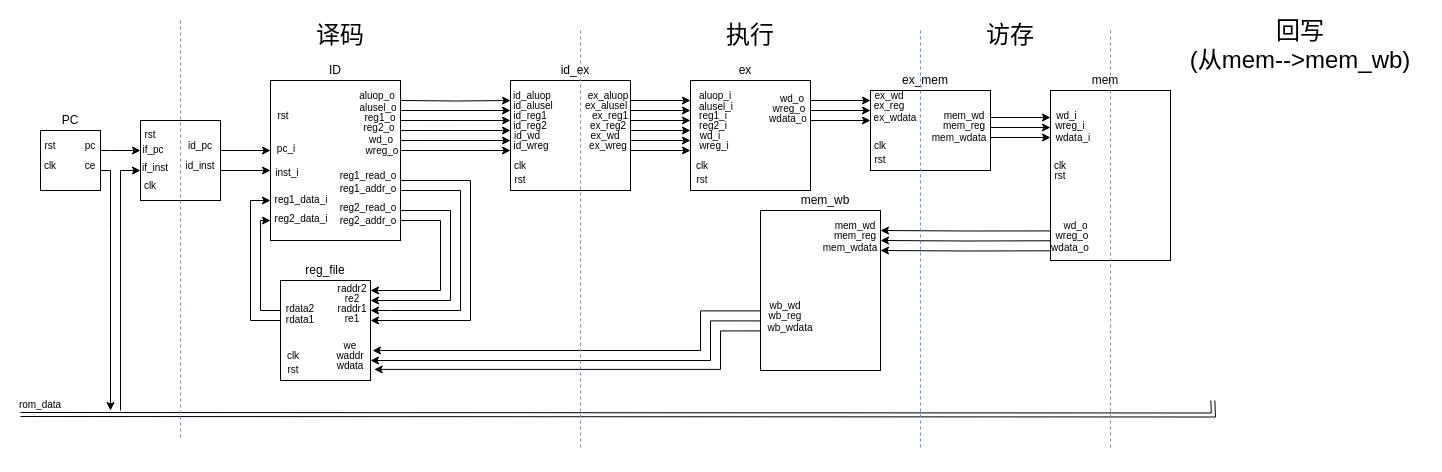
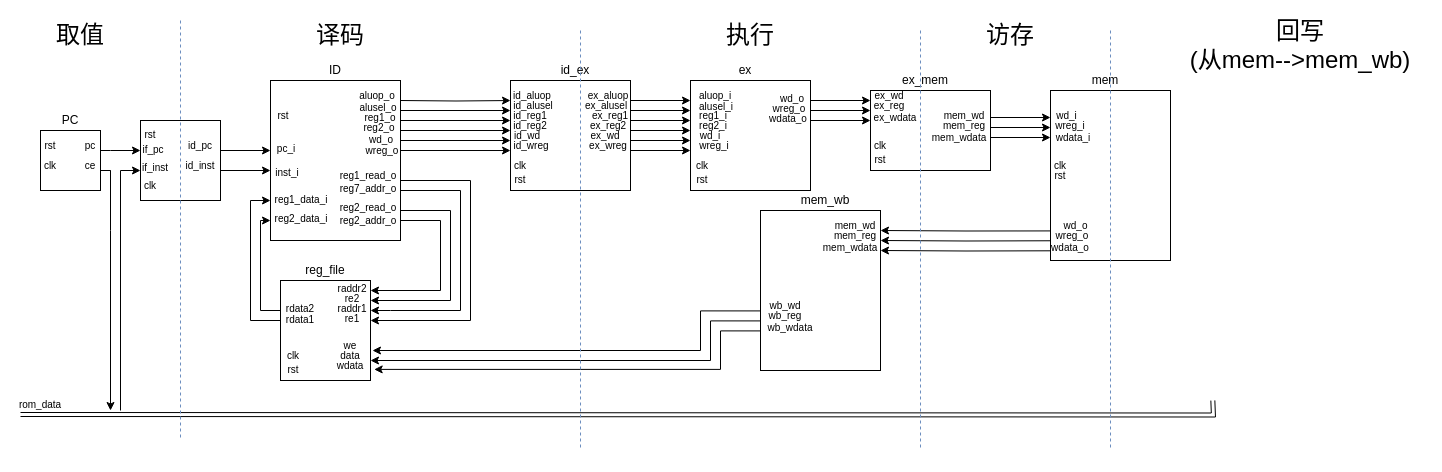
none -> (81, 36)
(369, 189) -> (369, 189)
(351, 356) -> (351, 356)
